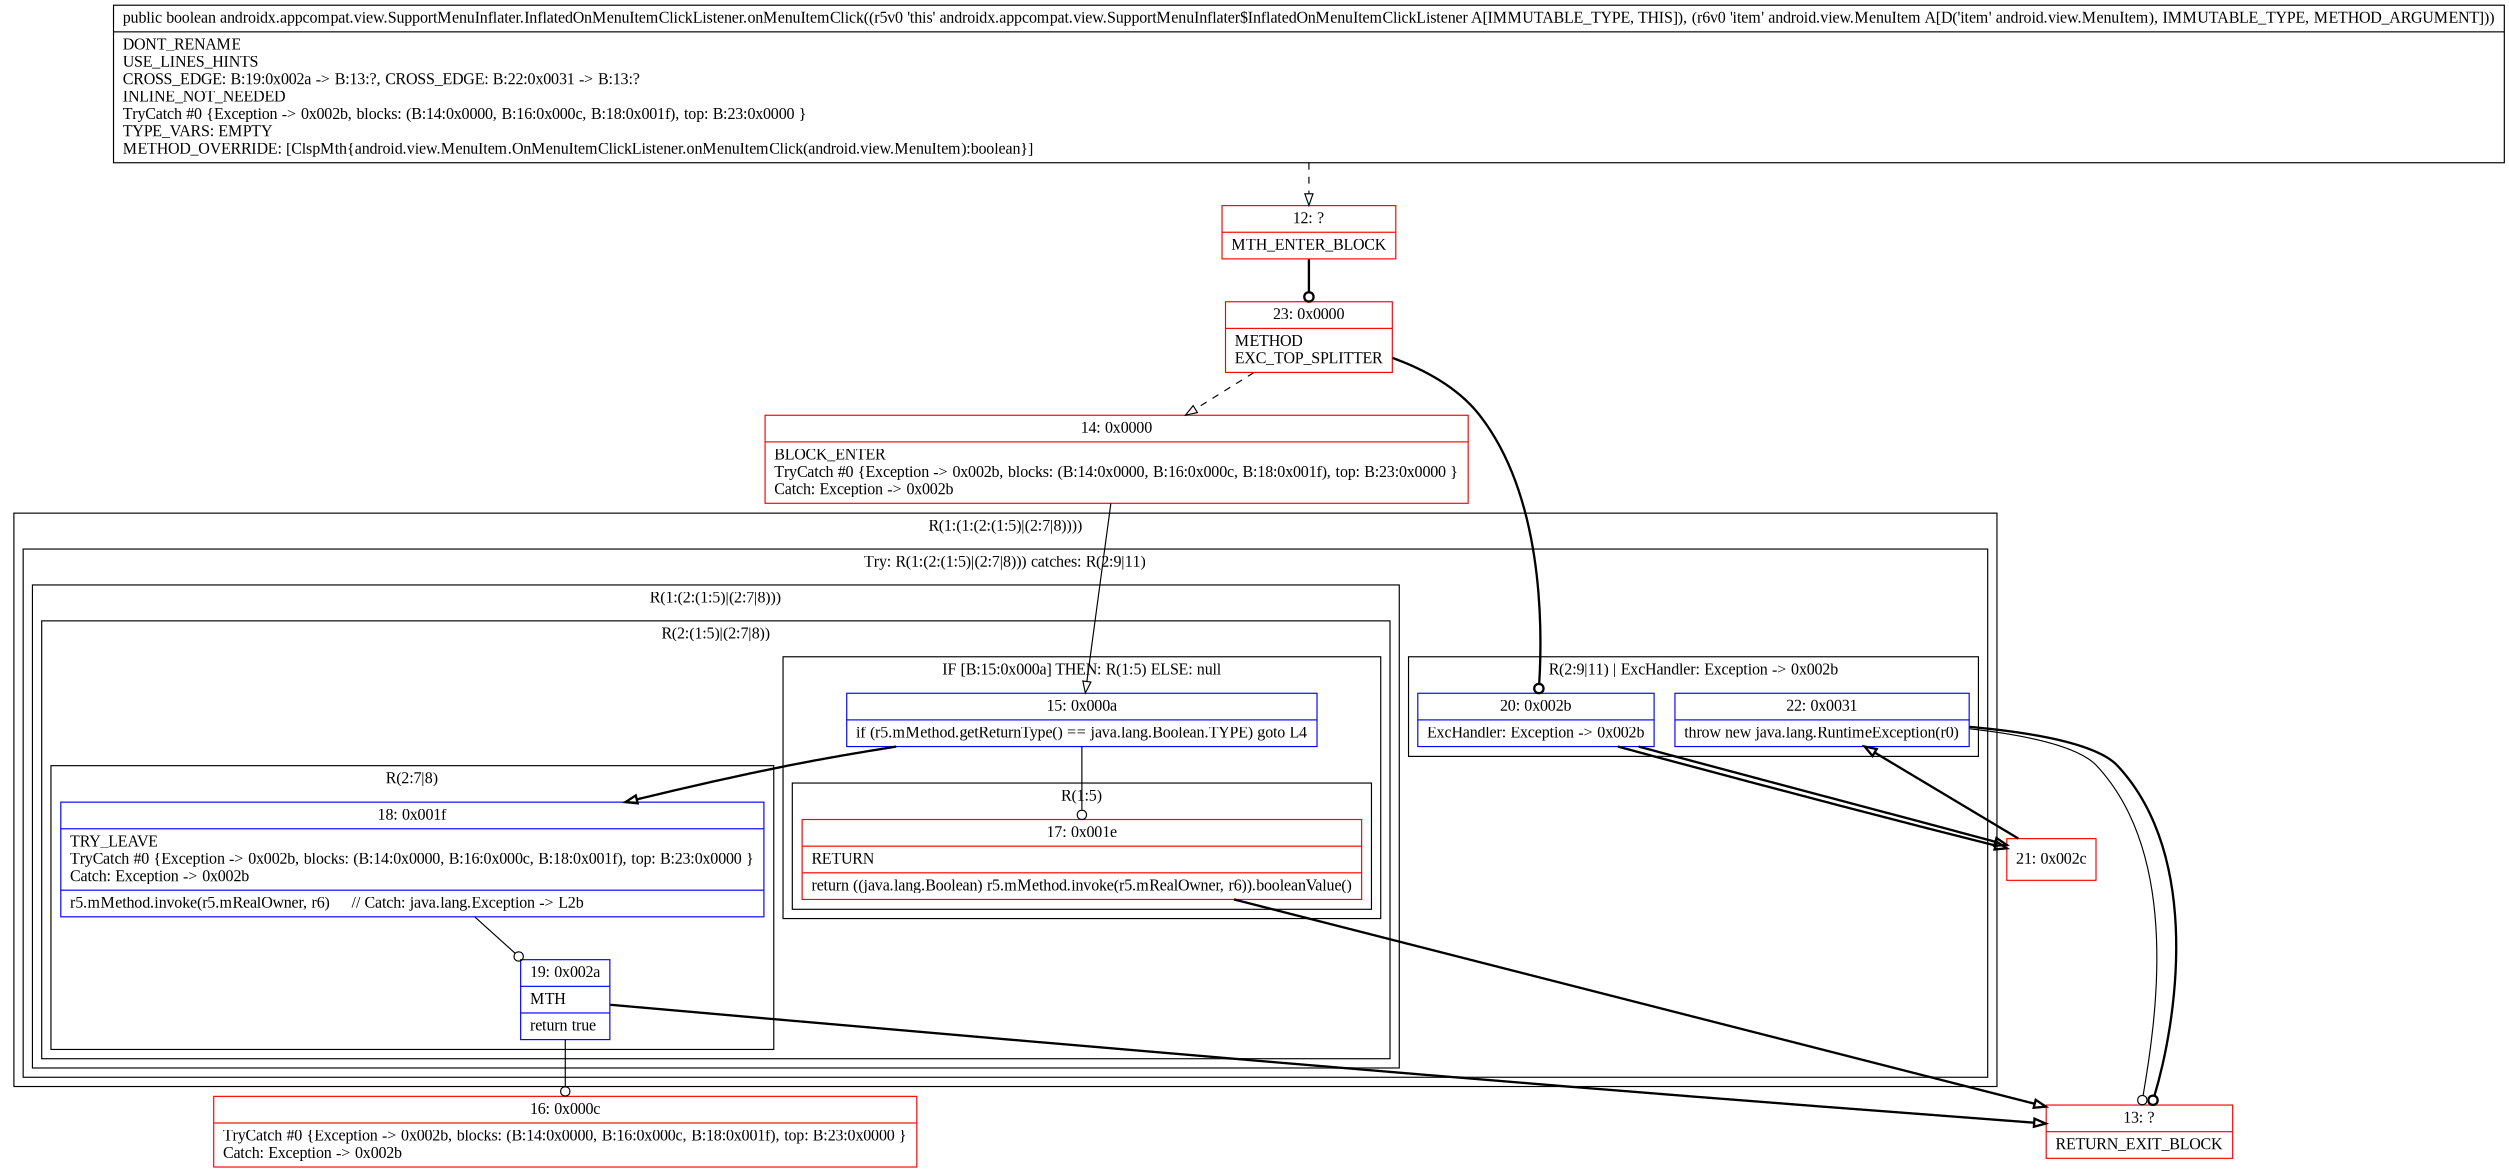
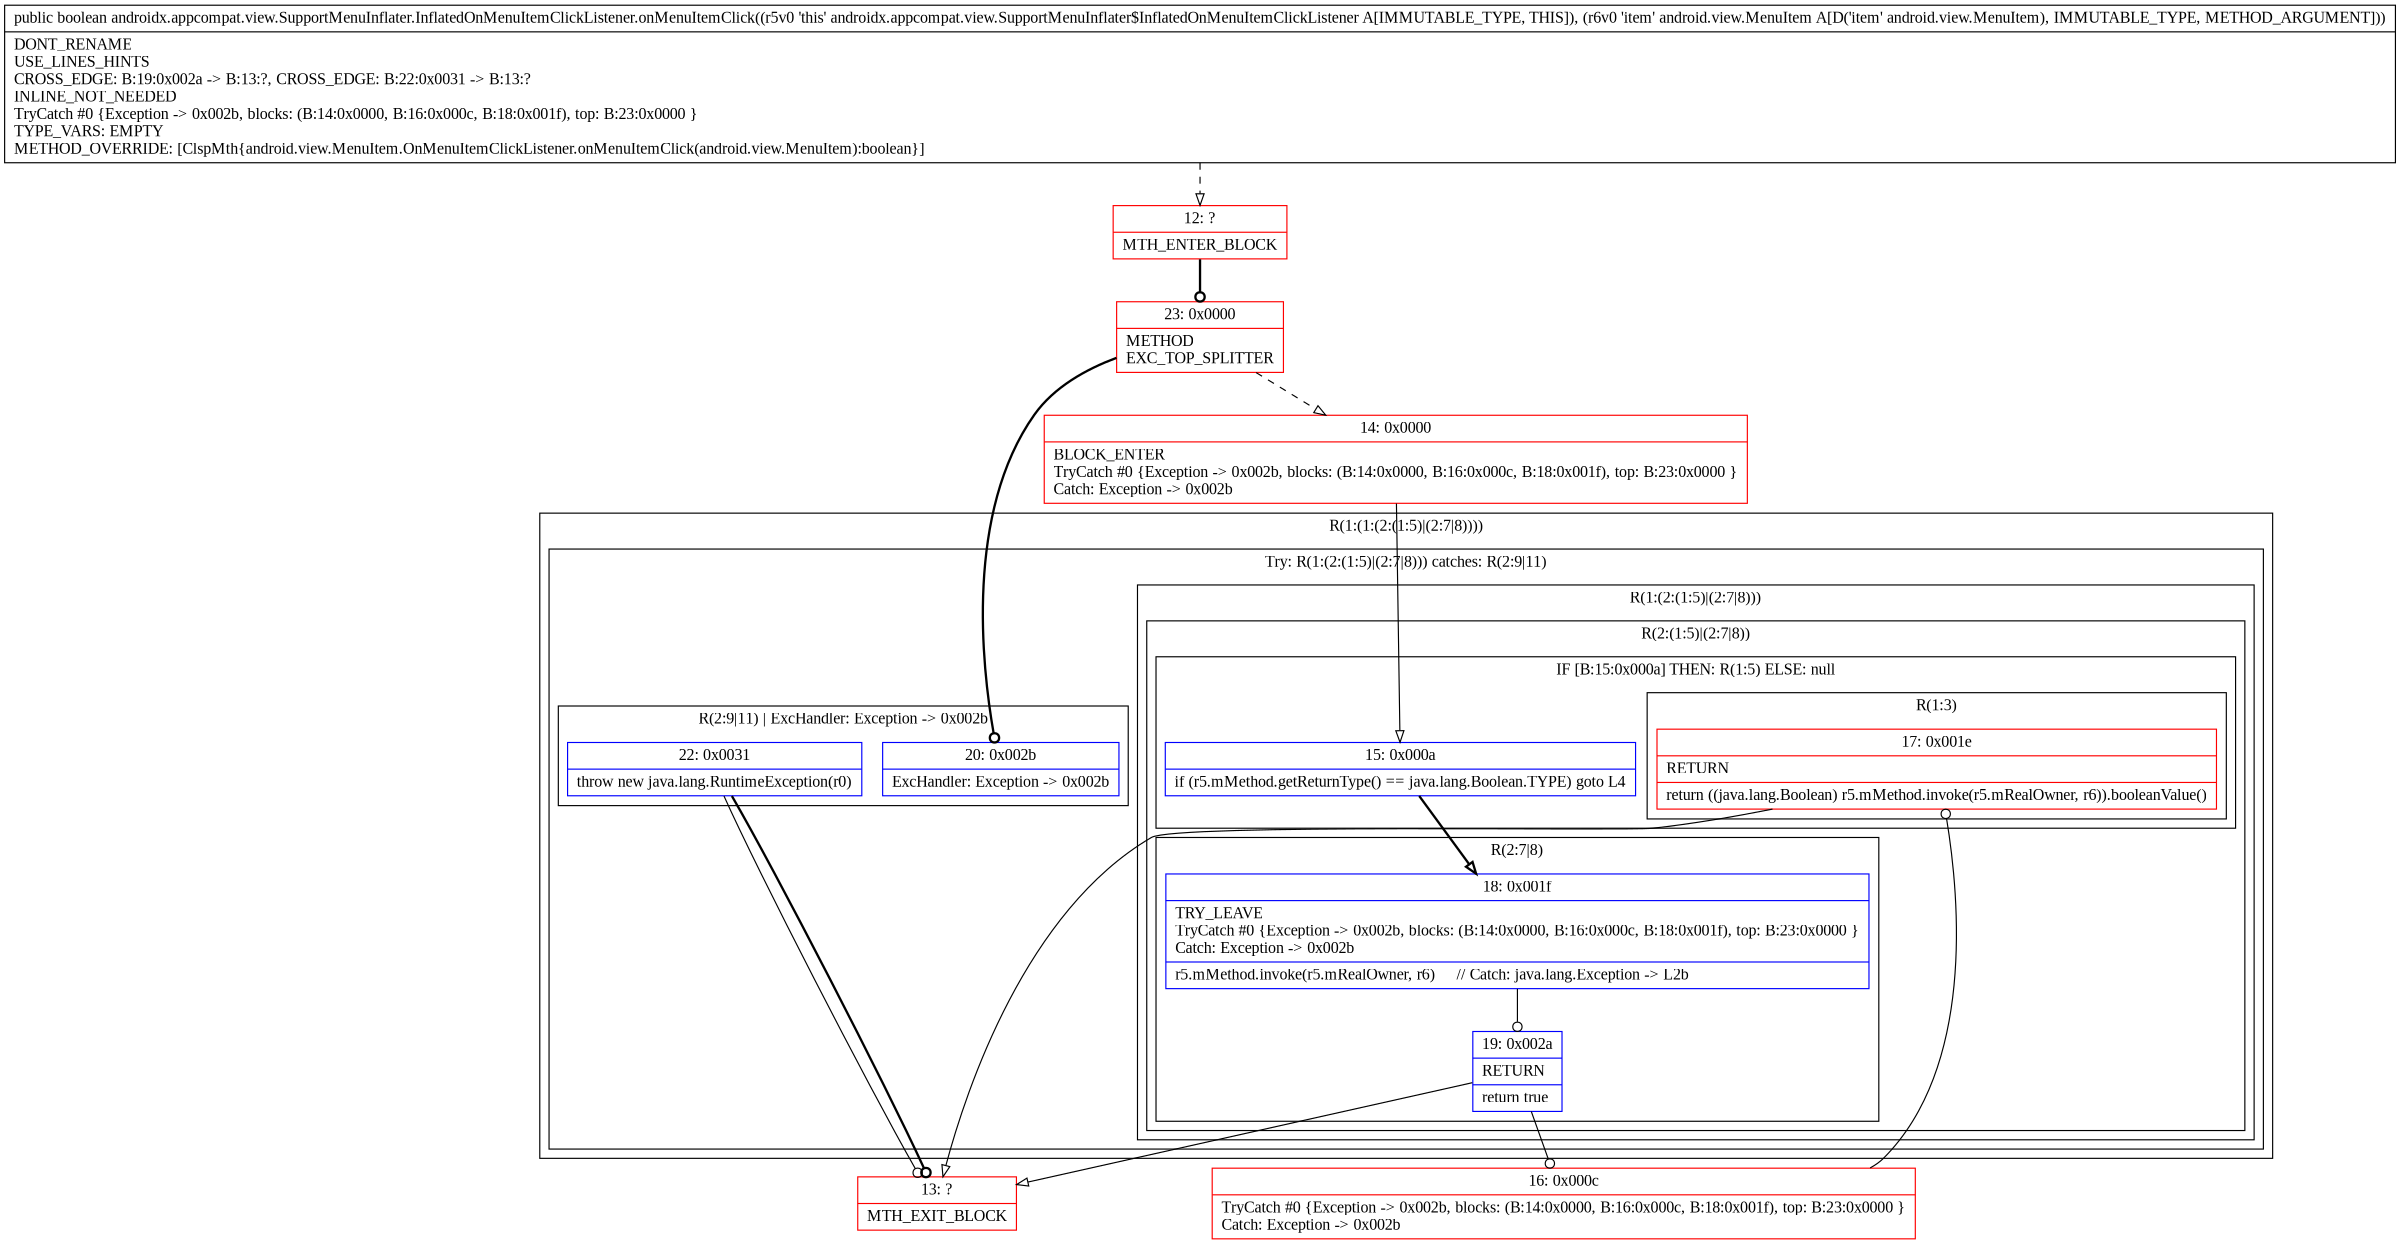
(1082, 775) -> (1951, 1005)
(1082, 796) -> (1937, 706)
(2051, 859) -> none
(548, 999) -> (1514, 1071)
(1634, 1002) -> (1120, 861)
(1144, 1051) -> (1339, 1112)
(2139, 1144) -> (937, 1216)
